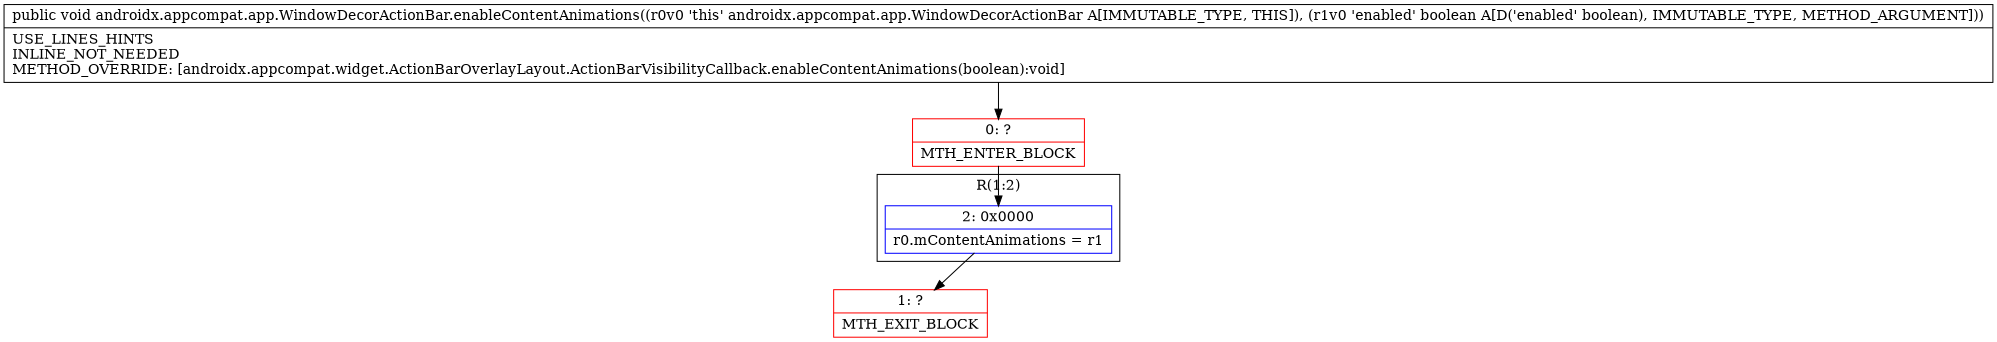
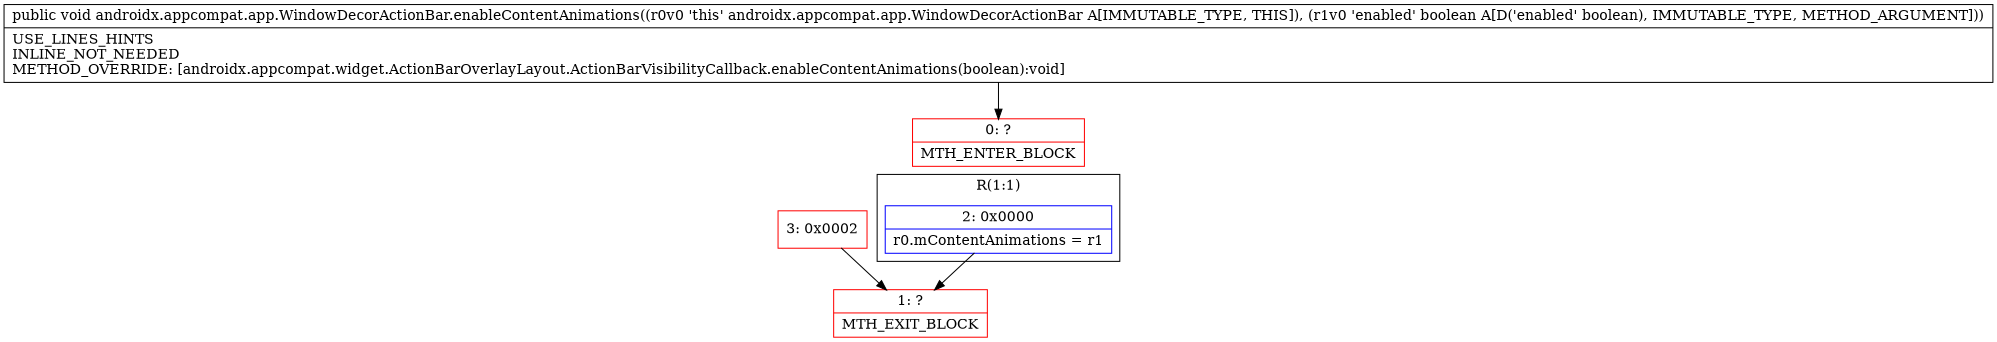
(998, 181) -> none
(998, 186) -> (998, 186)
none -> (823, 230)
